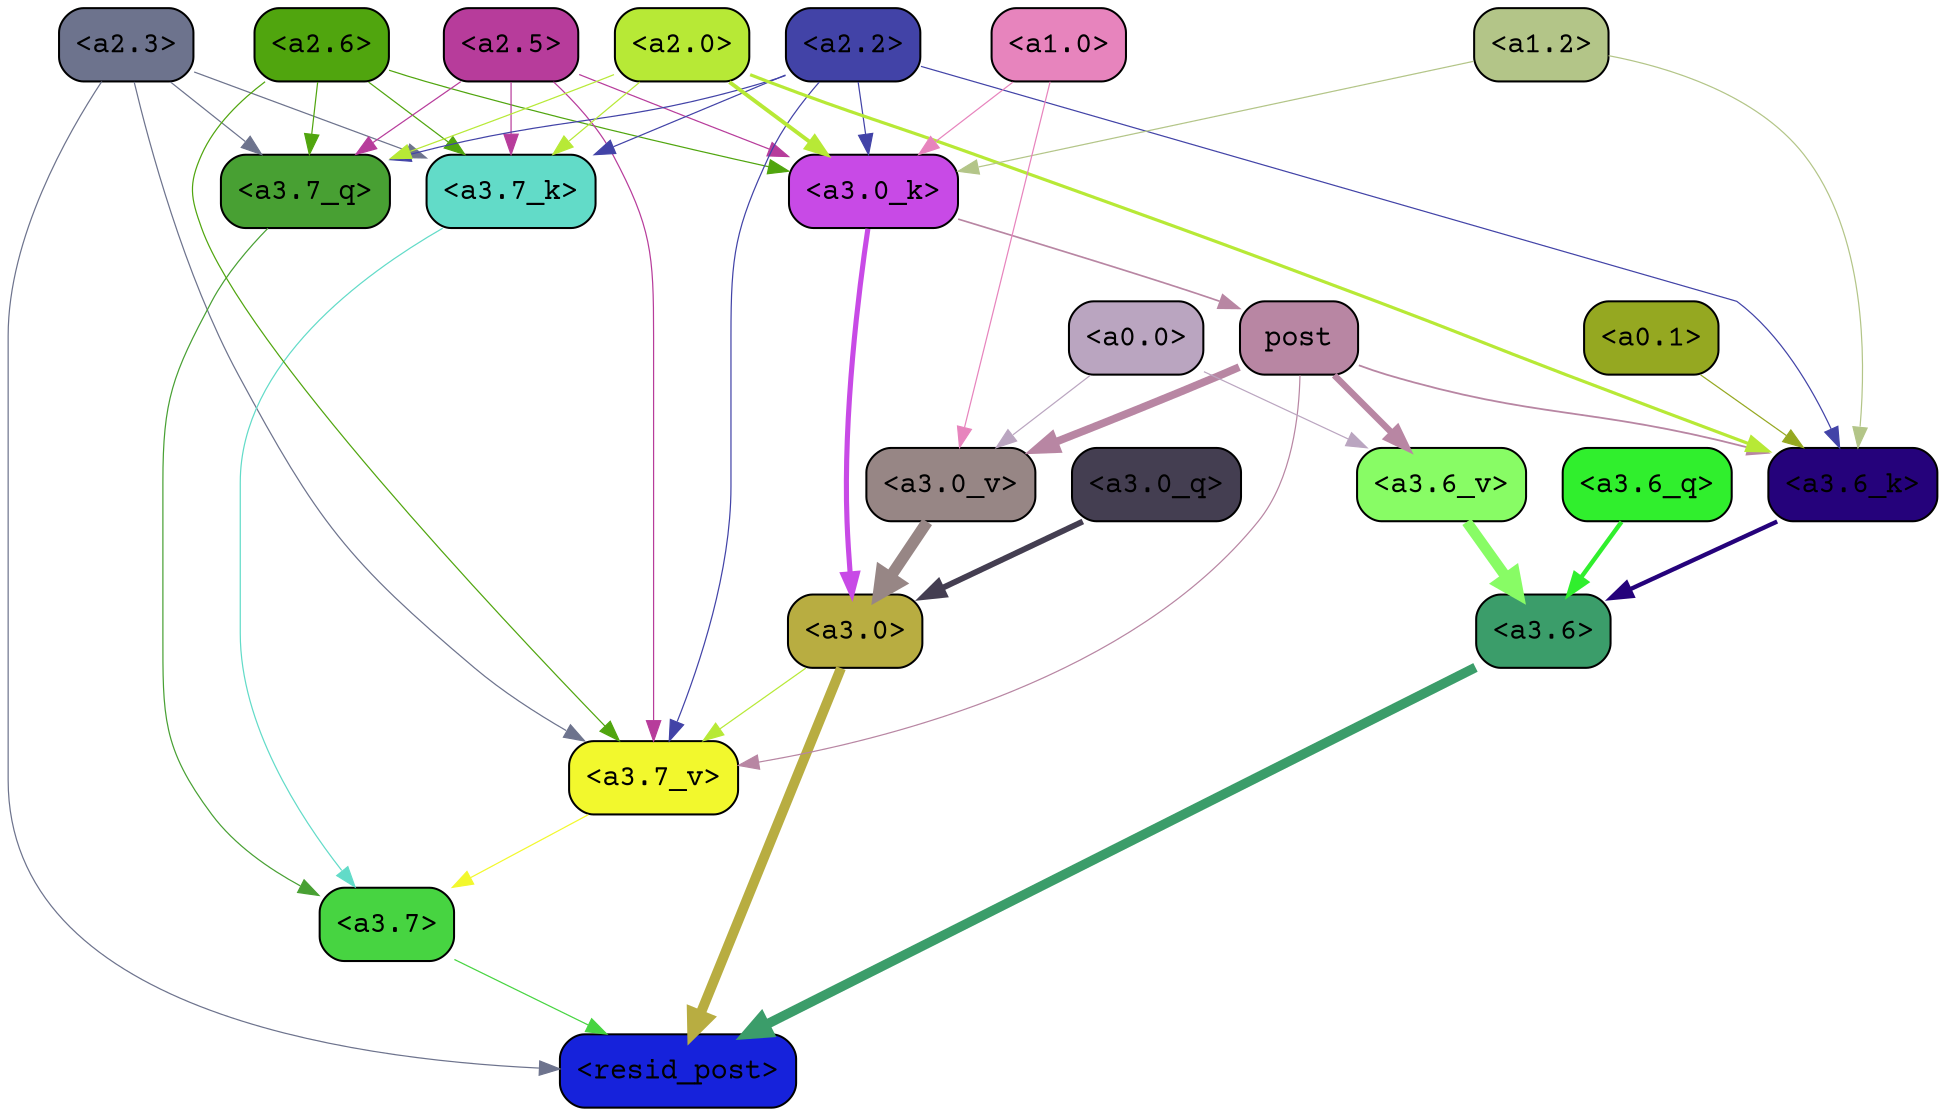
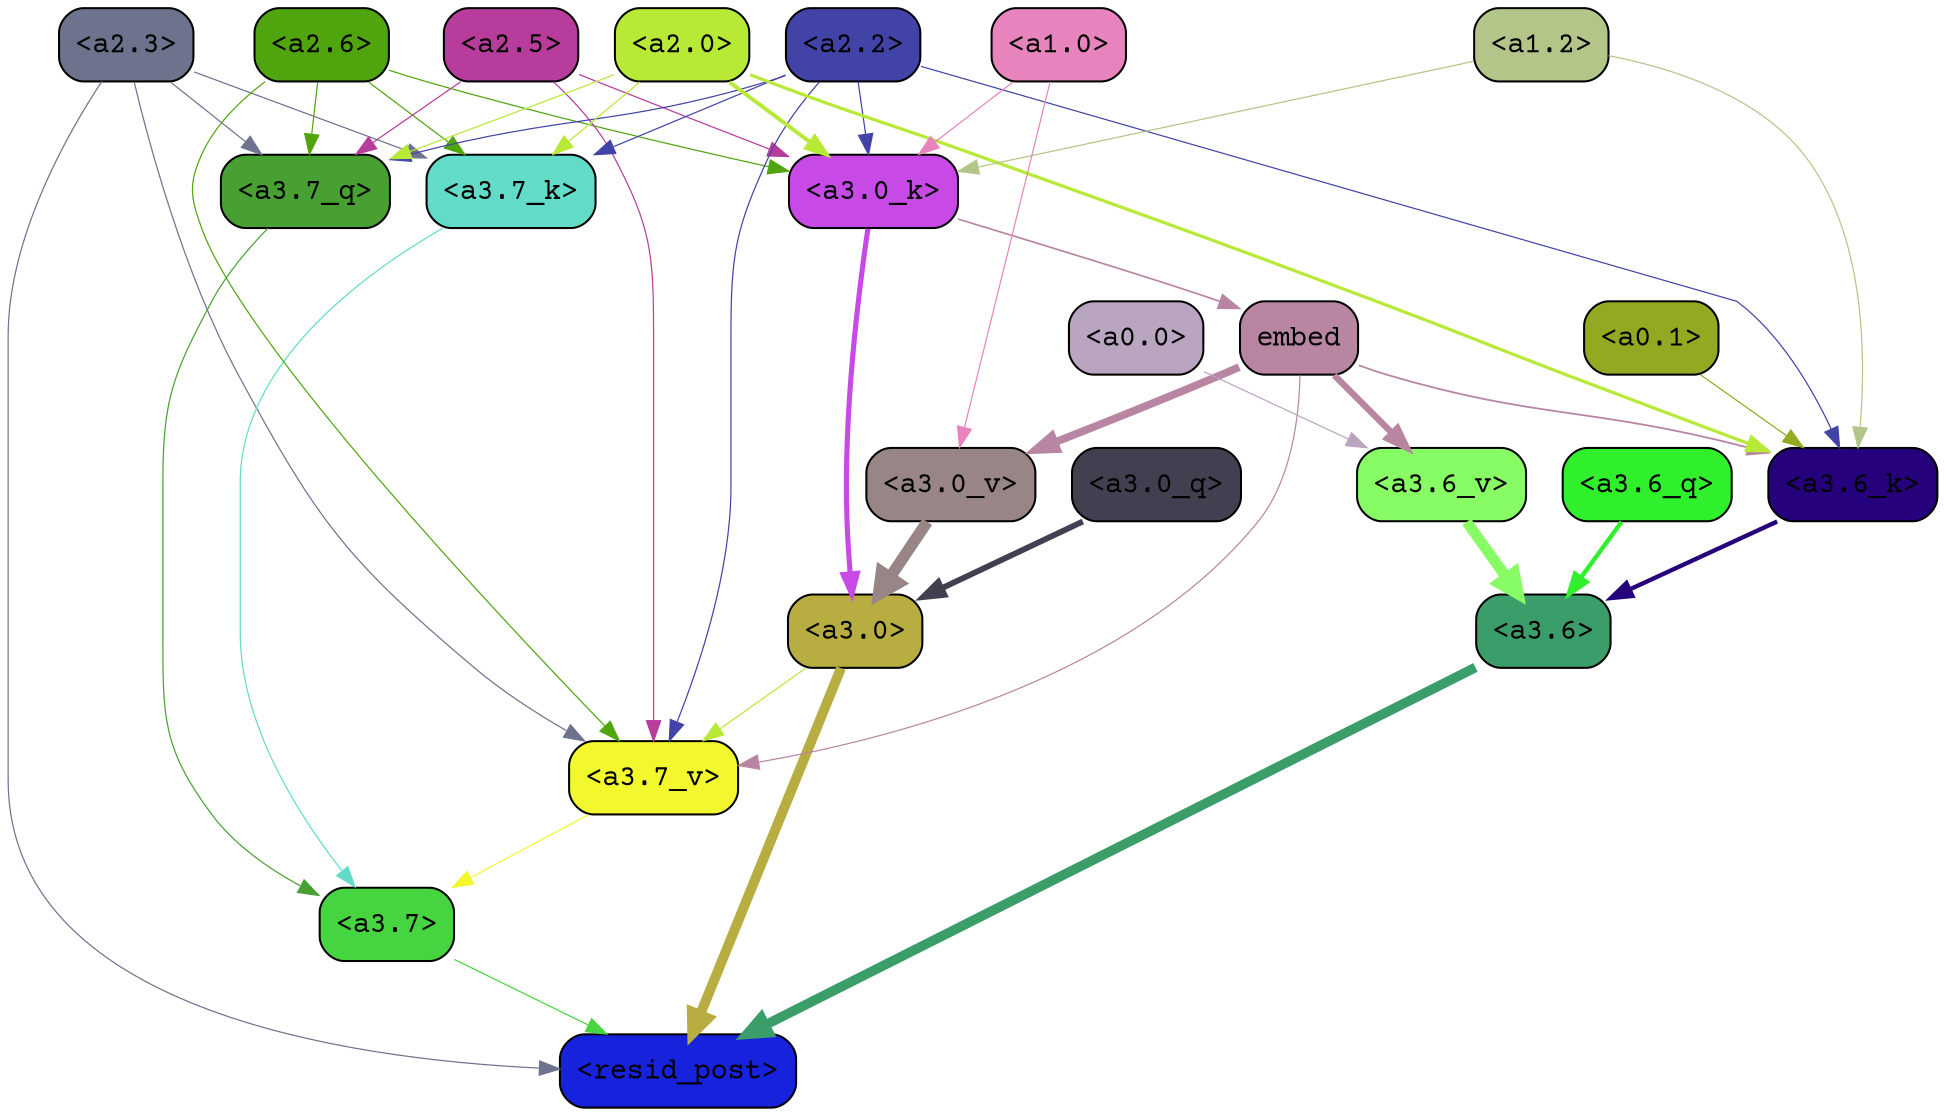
(511, 108) -> none
(1299, 338) -> (1299, 338)
(1052, 405) -> none
